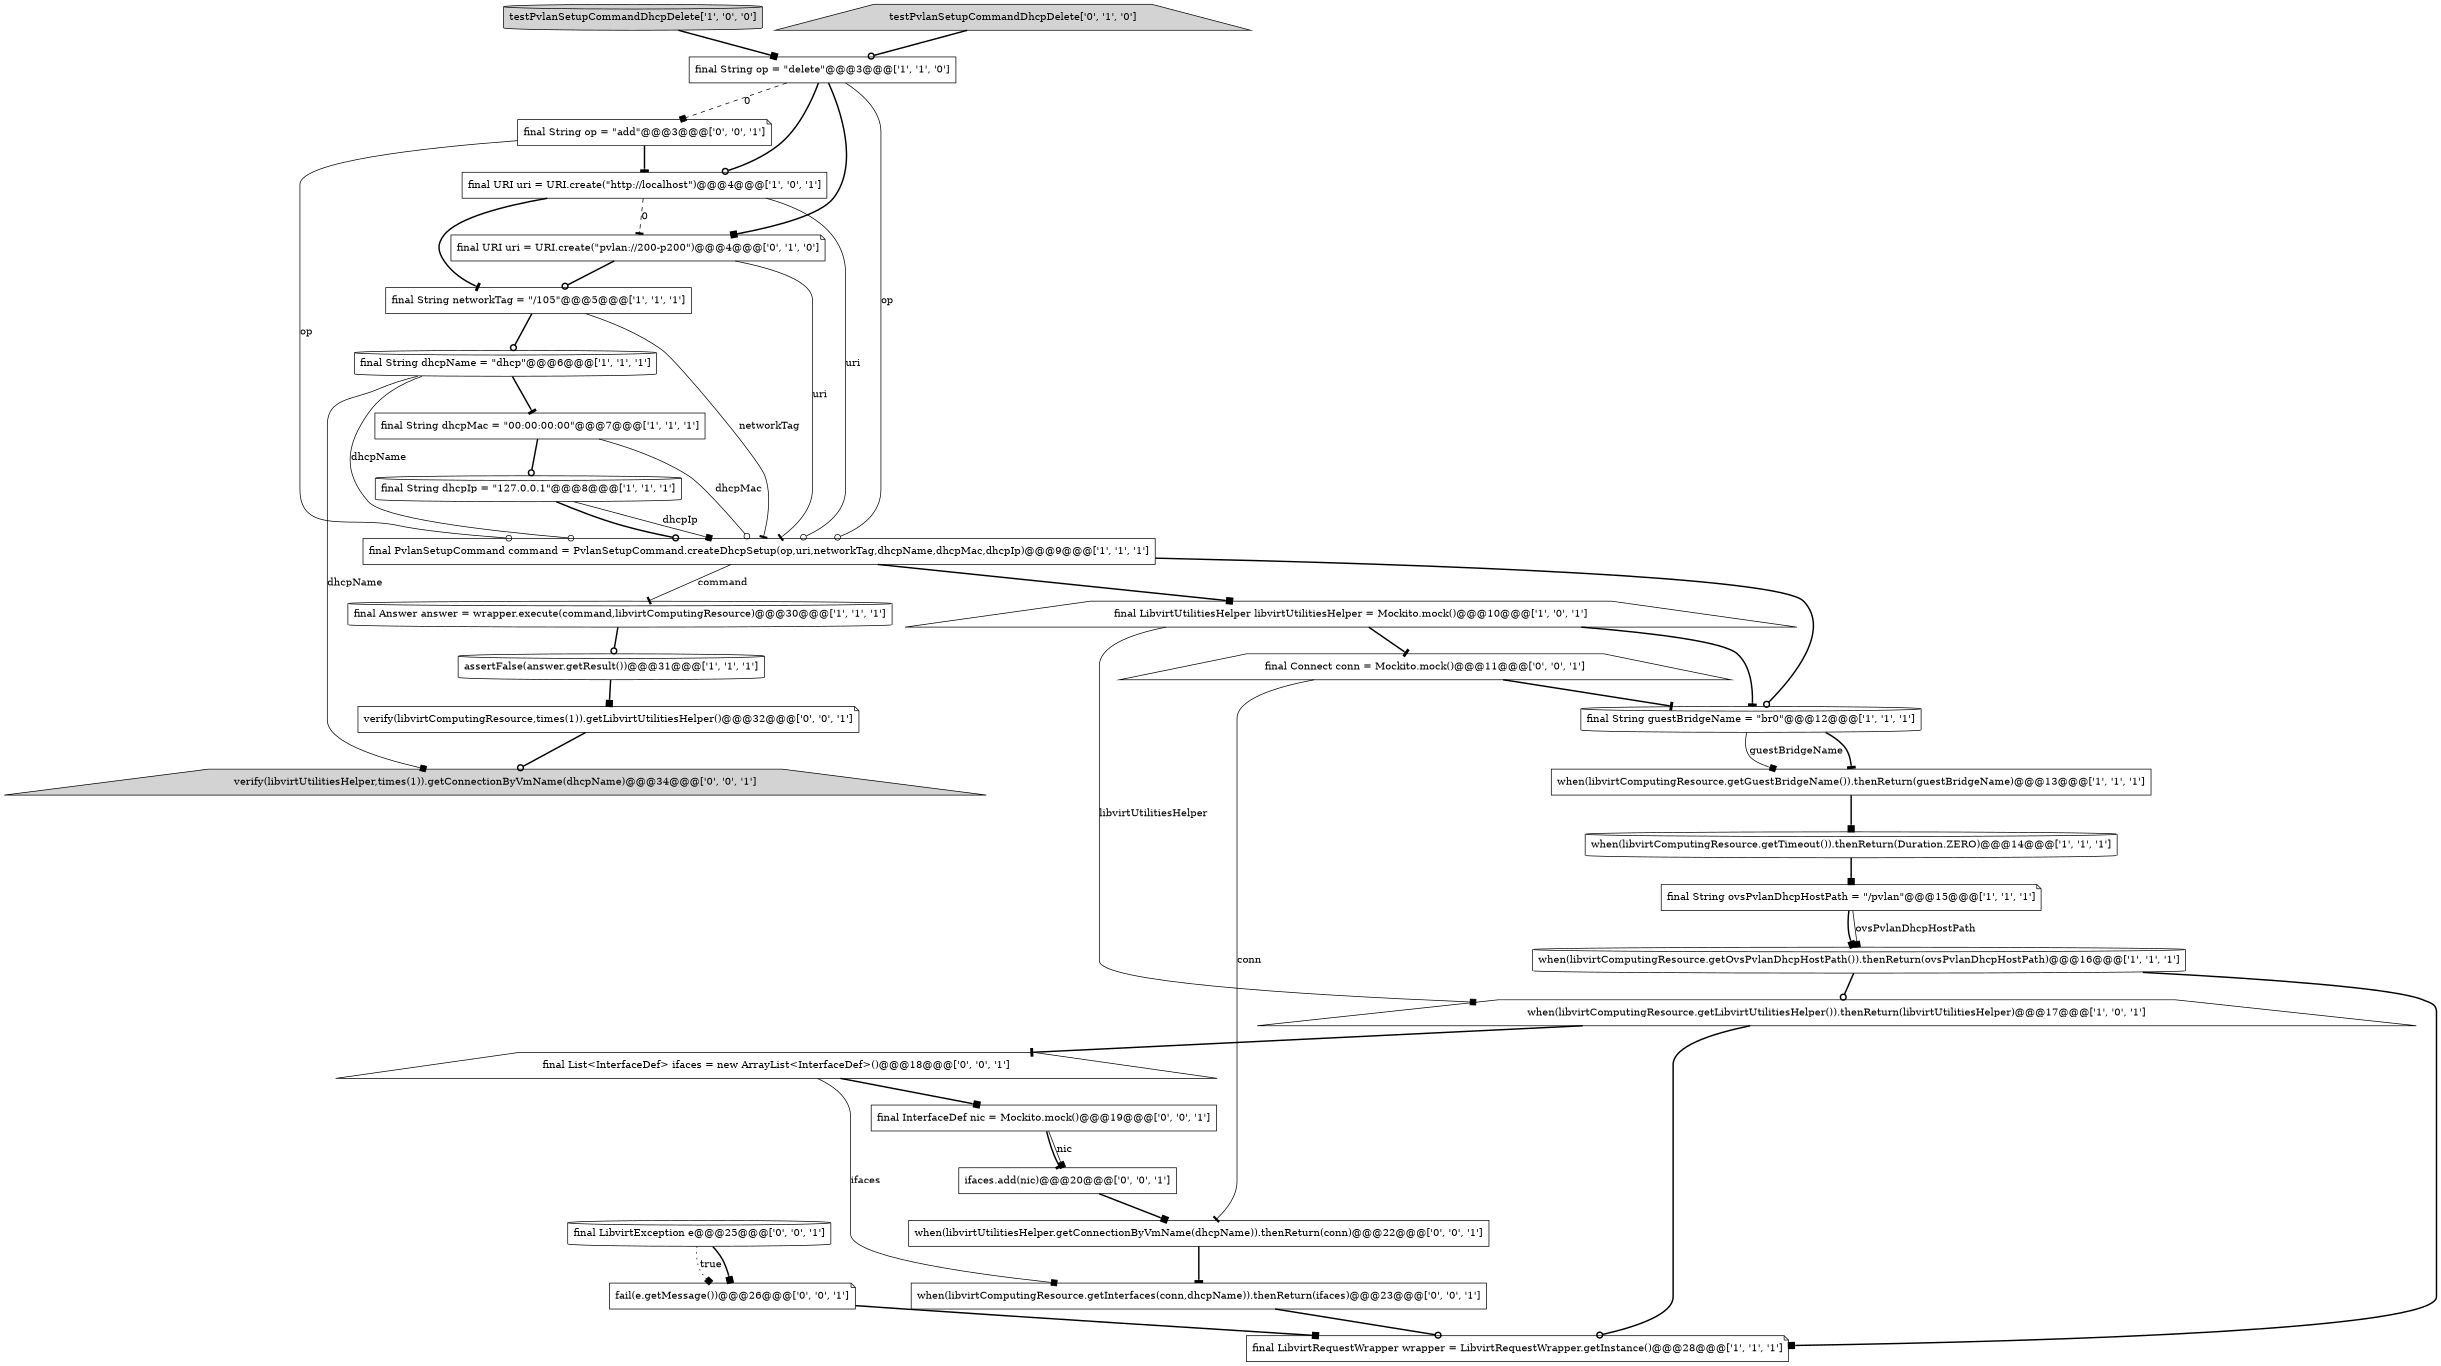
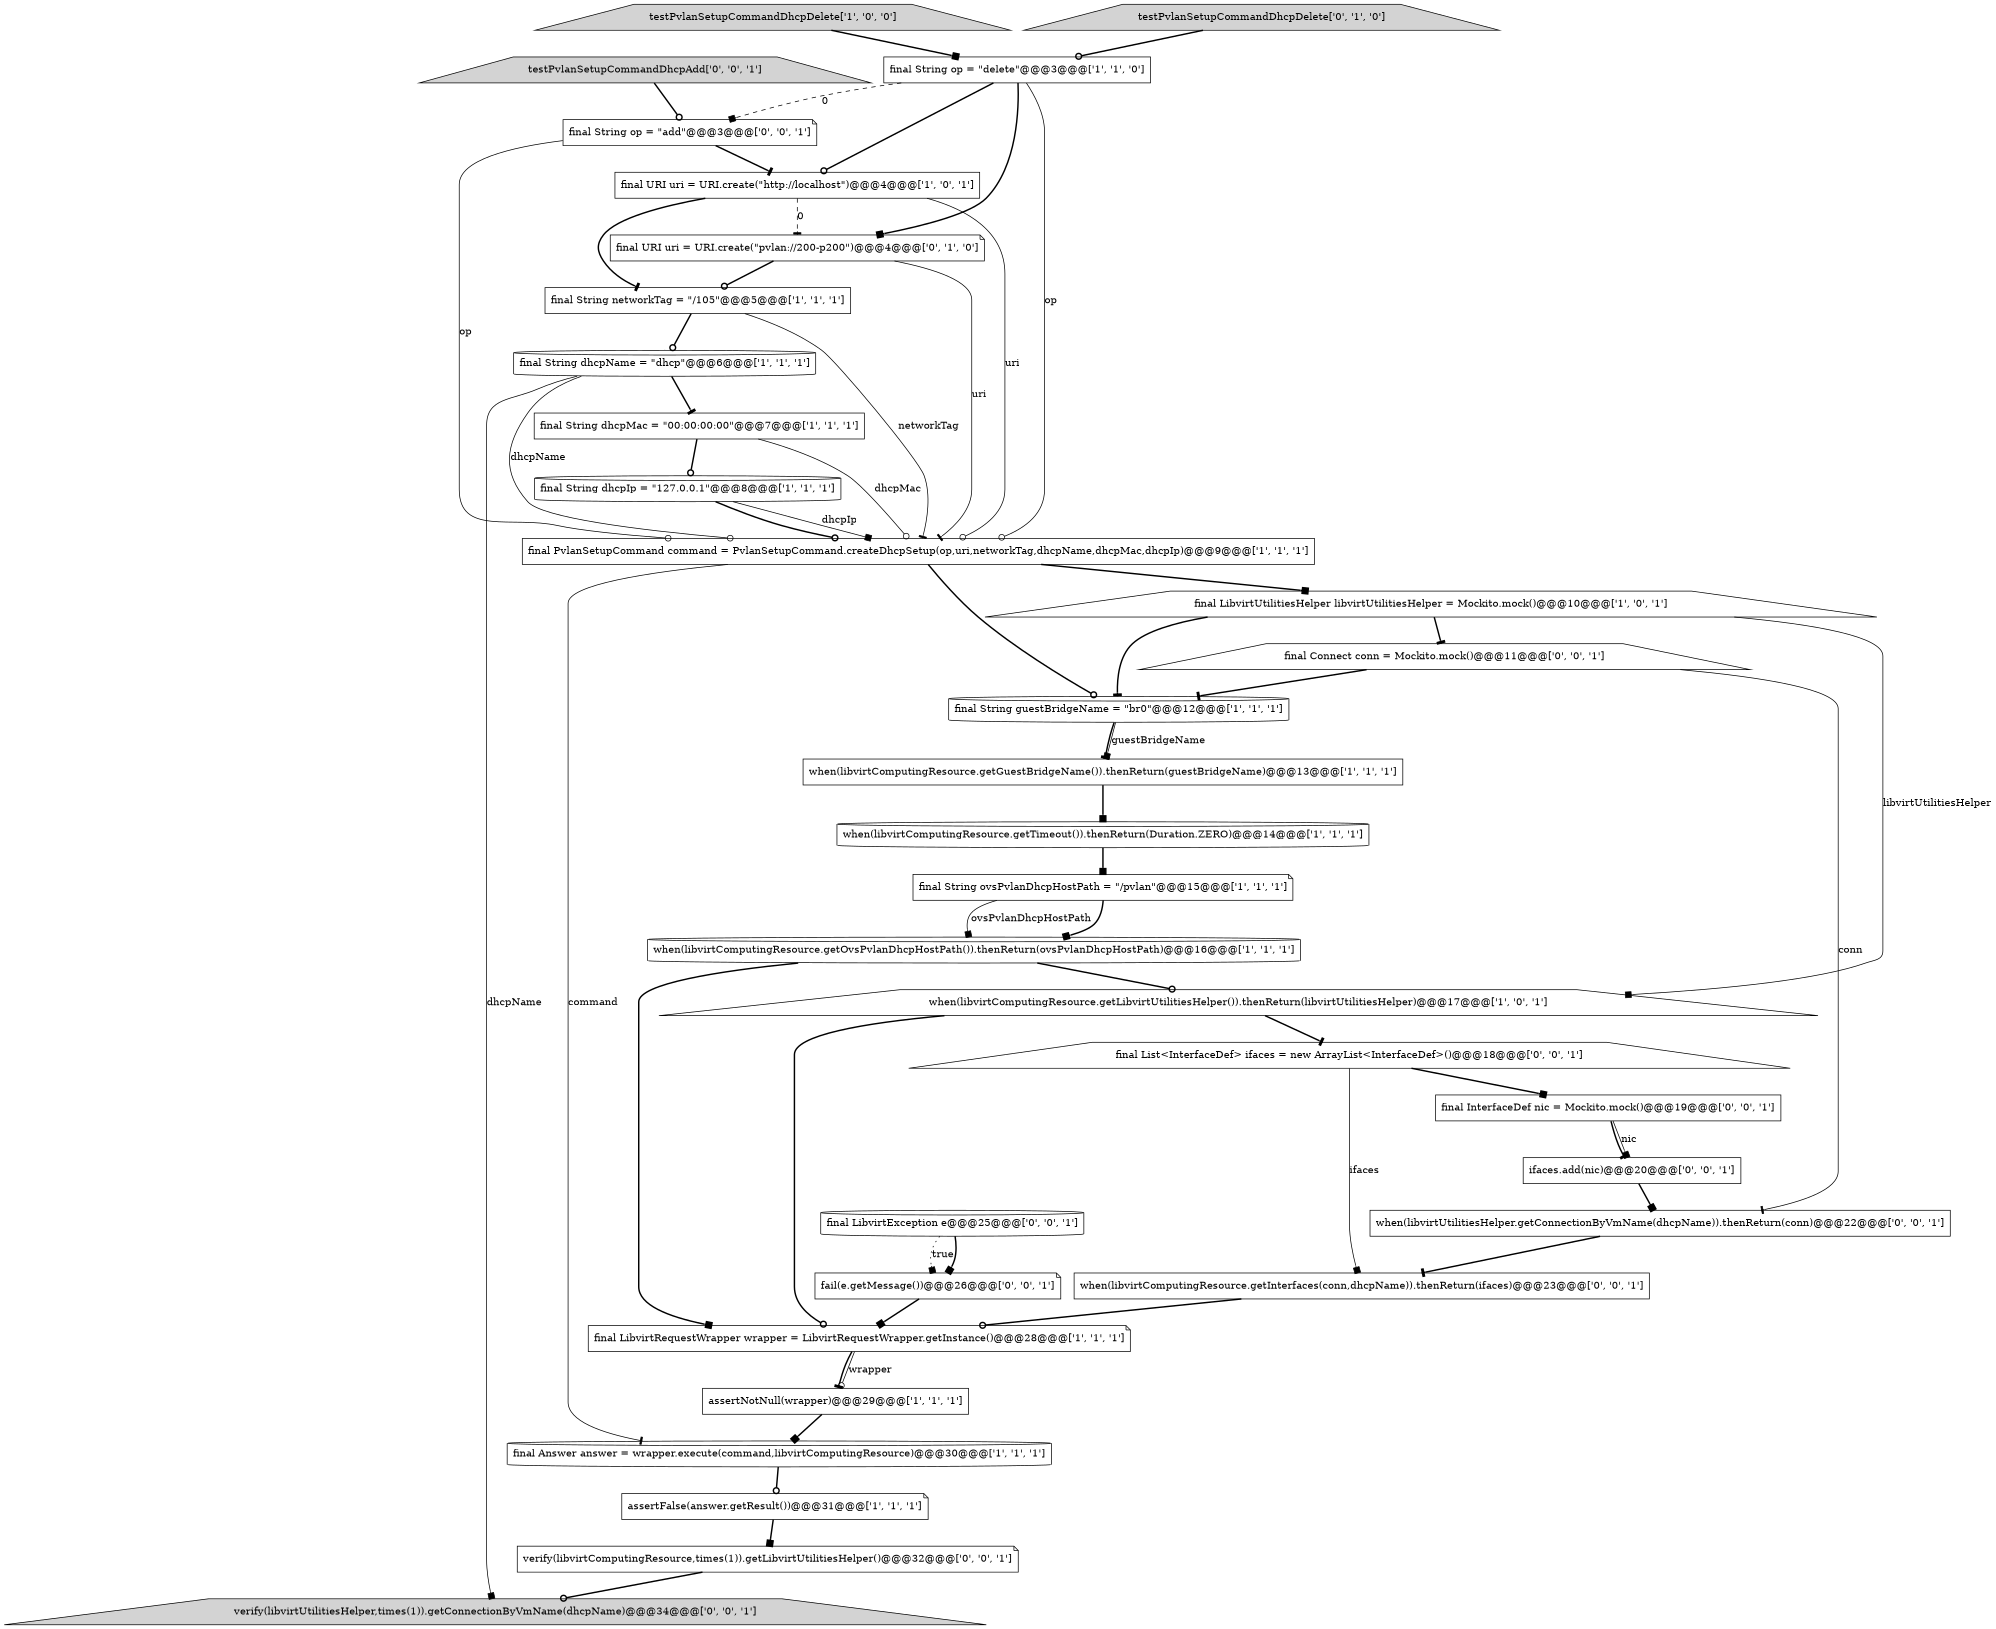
(633, 17) -> (773, 17)
none -> (645, 70)
(611, 667) -> (775, 1507)
none -> (836, 1401)
